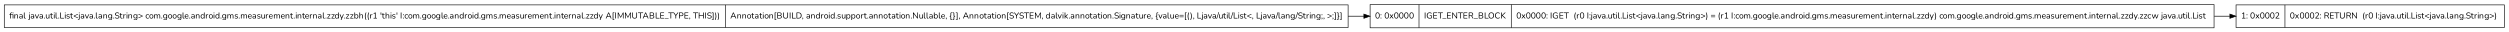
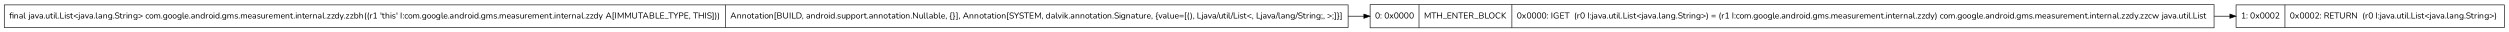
(1465, 16) -> (1465, 16)
